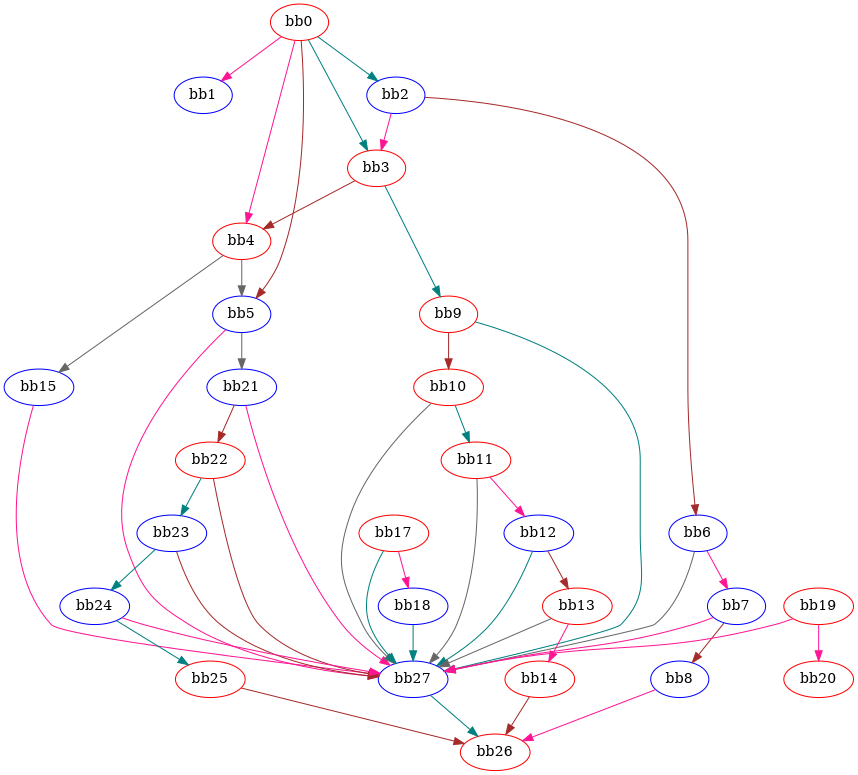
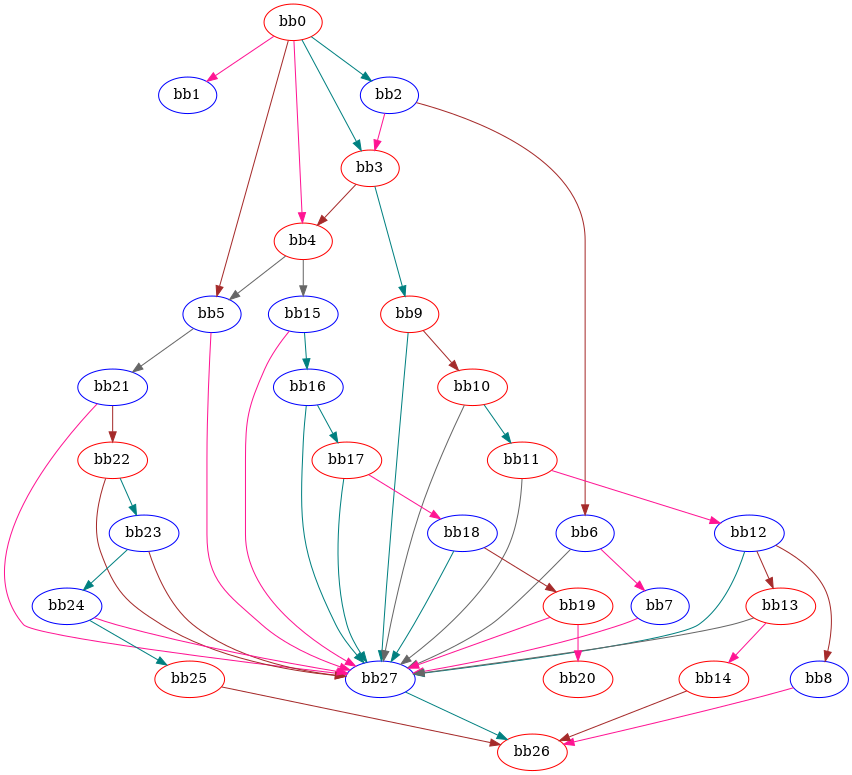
none -> (308, 387)
none -> (516, 567)
(706, 646) -> (824, 588)
